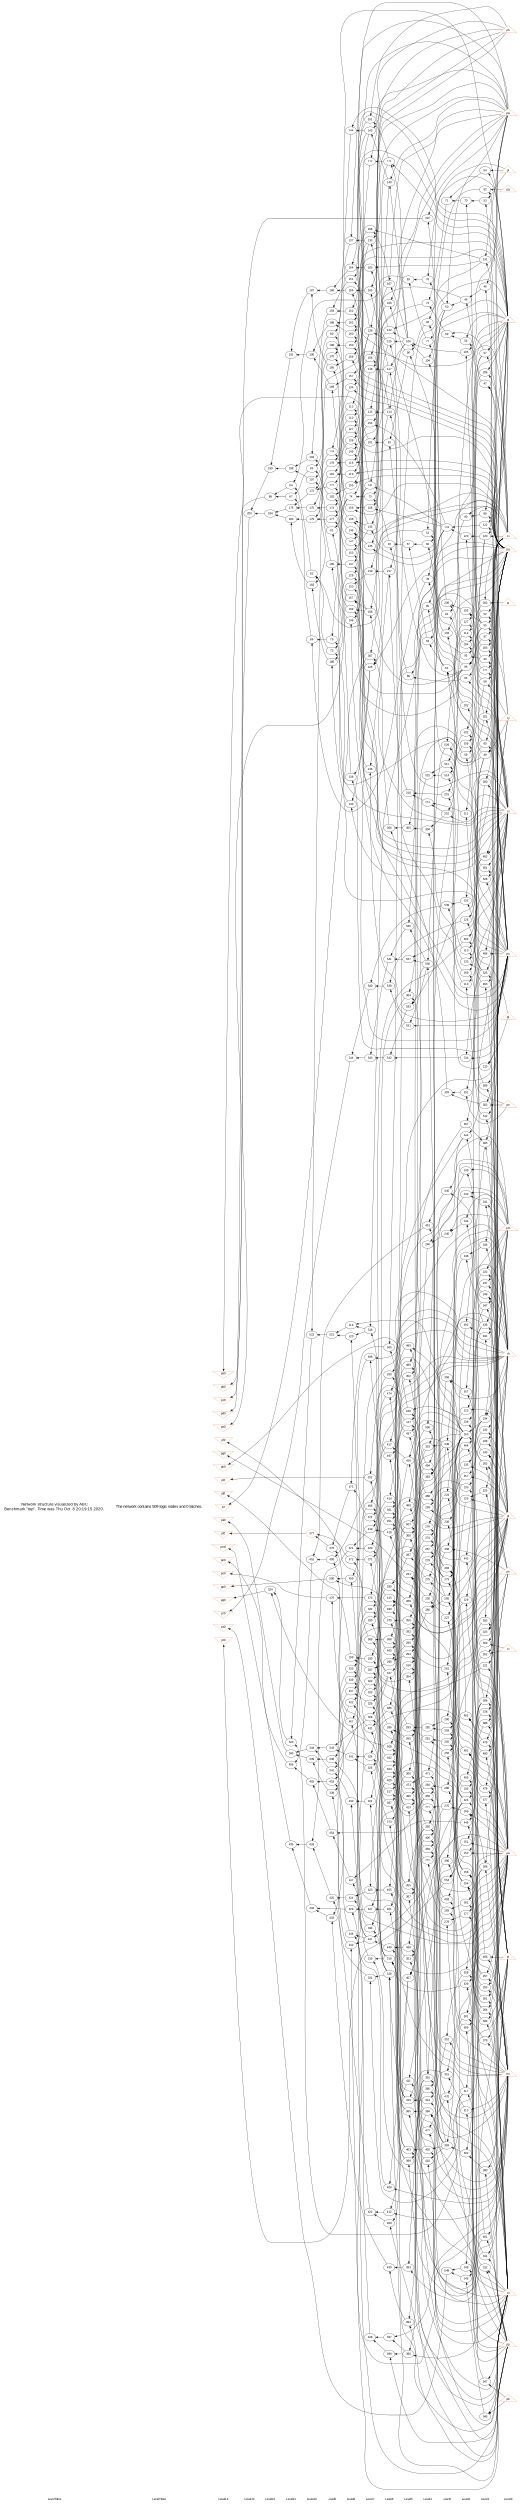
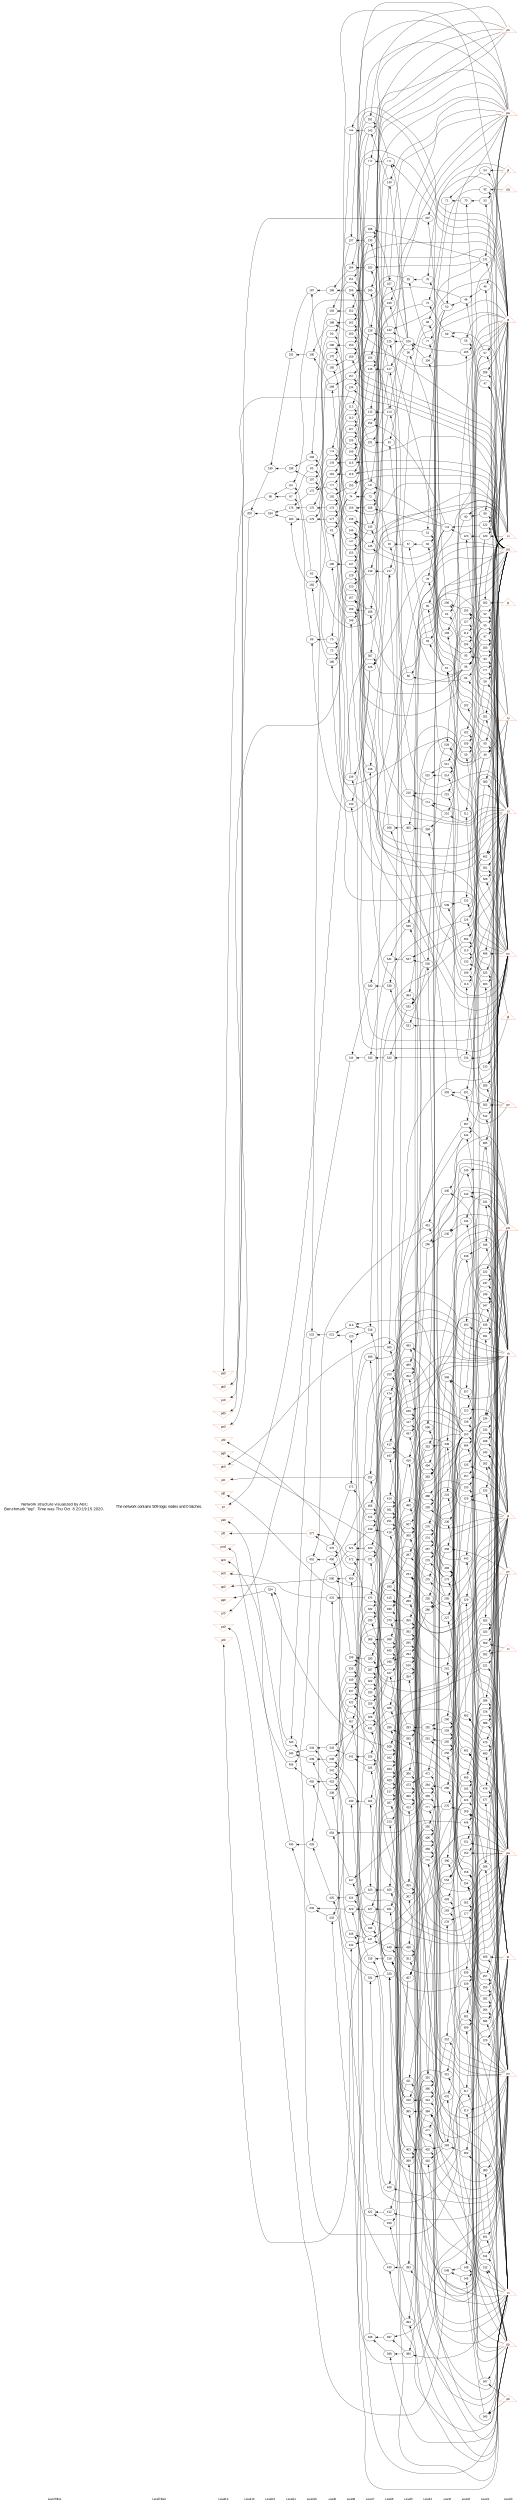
(475, 1133) -> (476, 1134)
